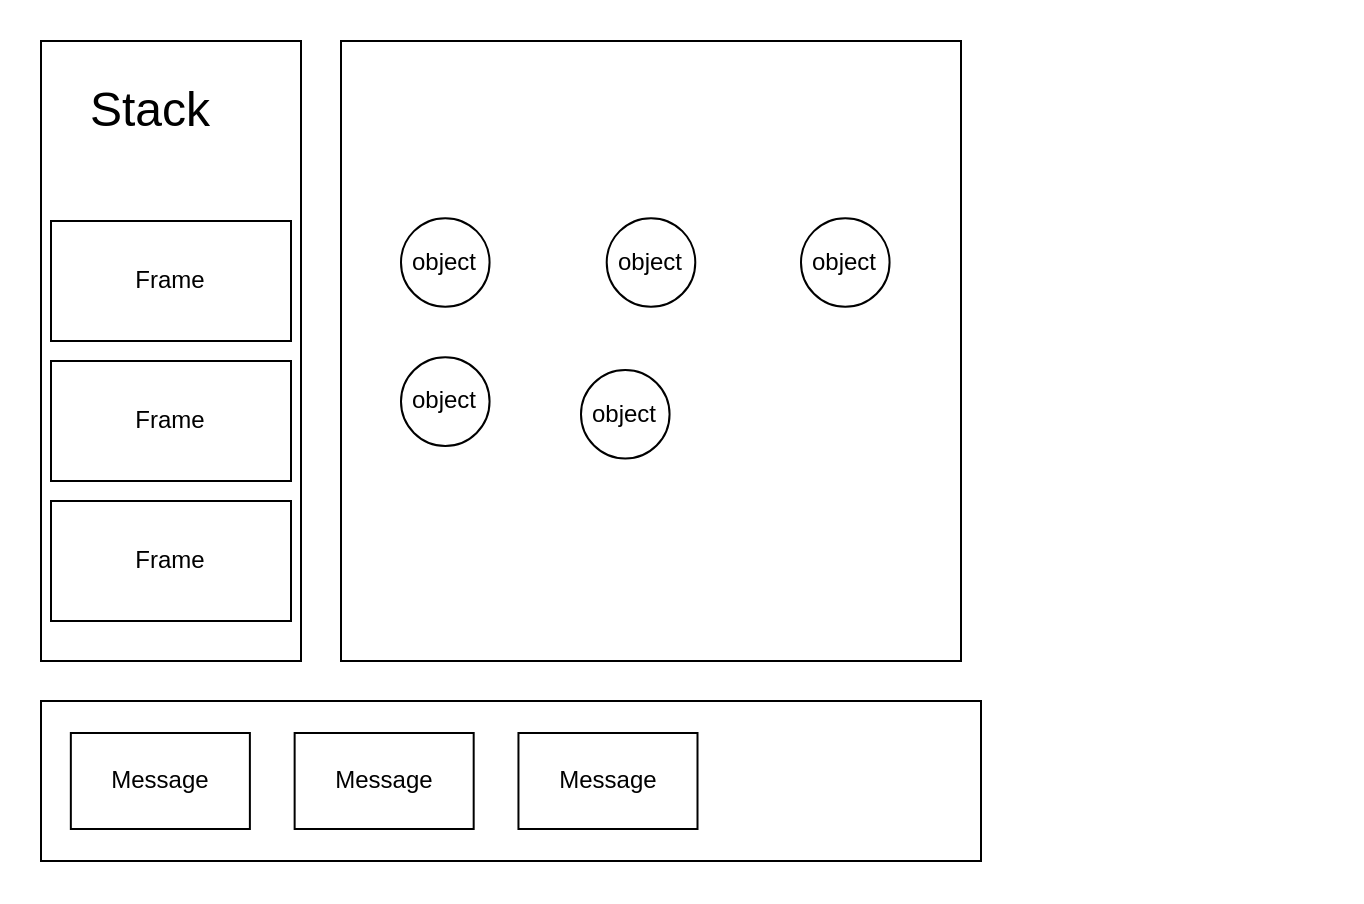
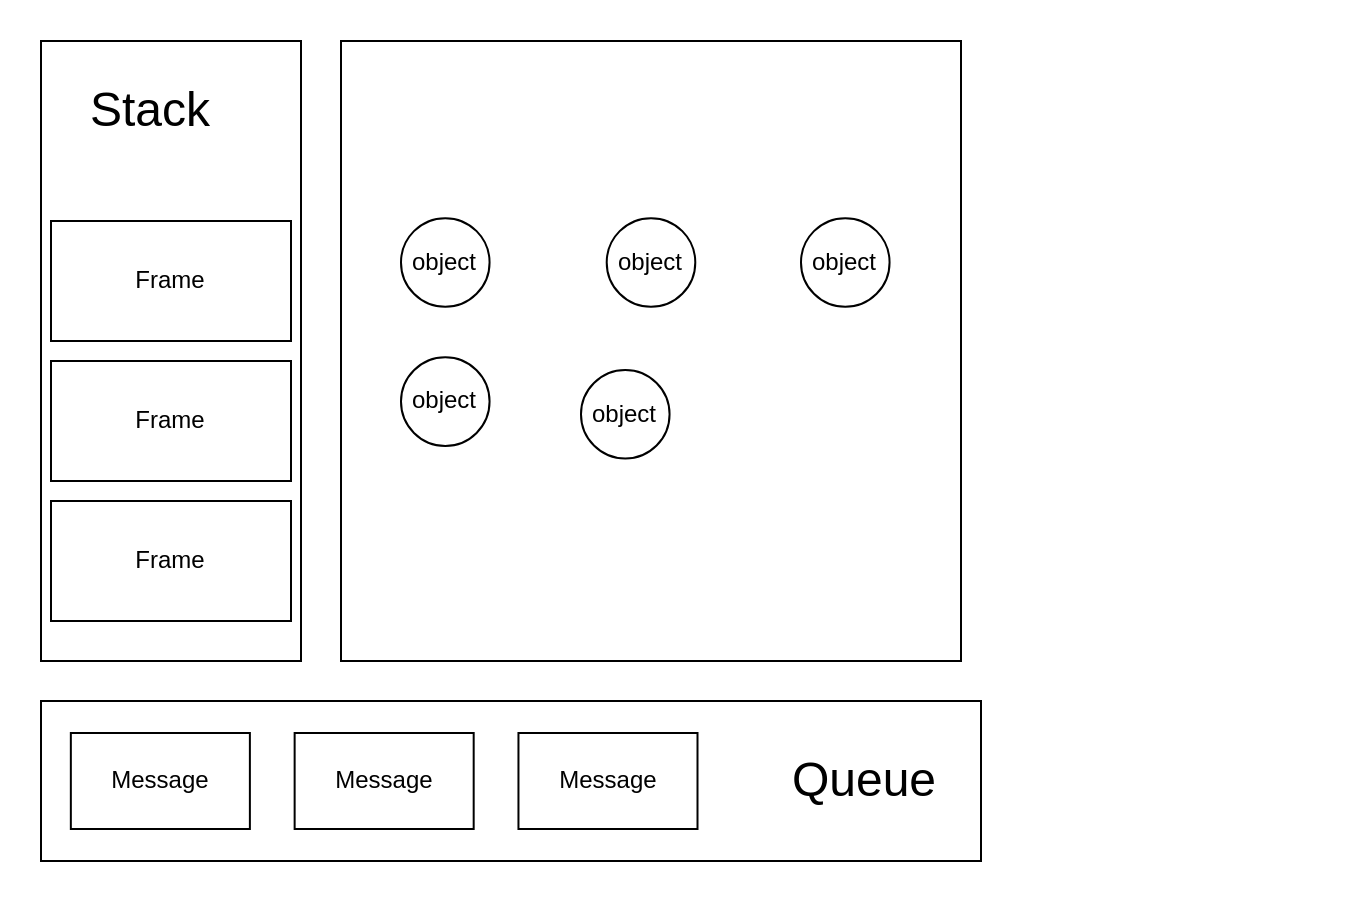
none -> (865, 781)
